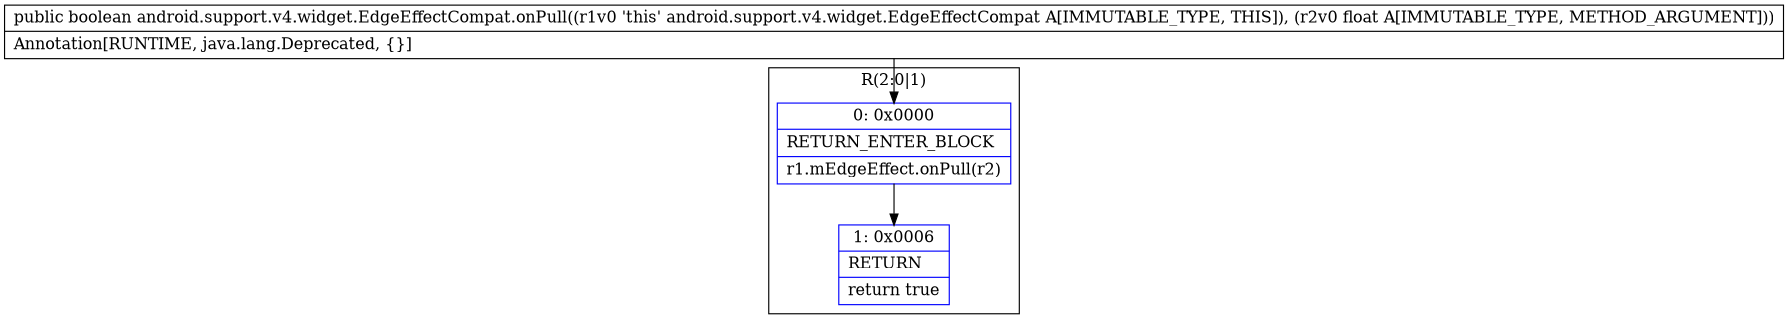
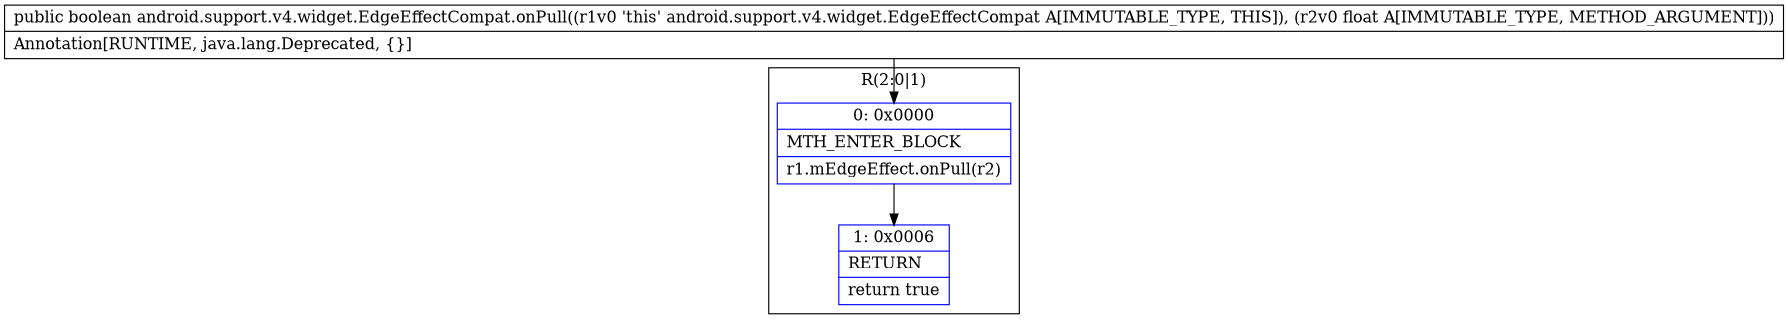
(891, 142) -> (874, 142)
